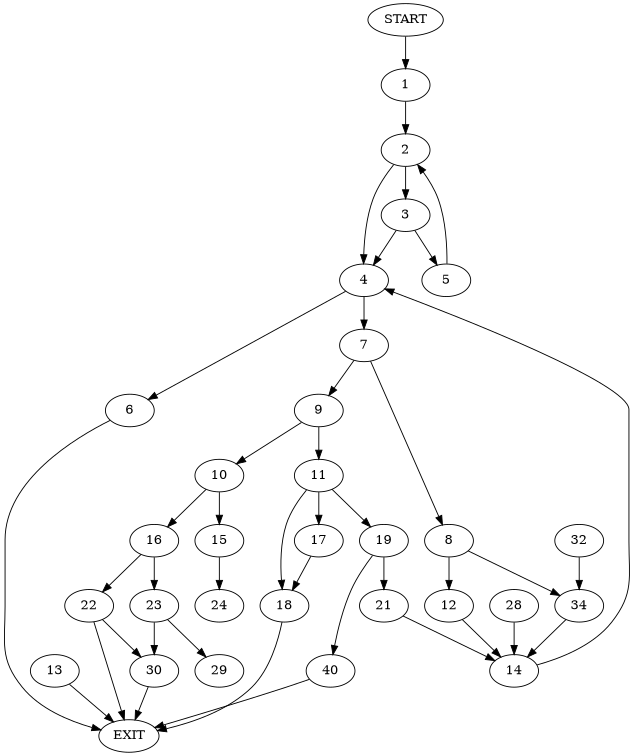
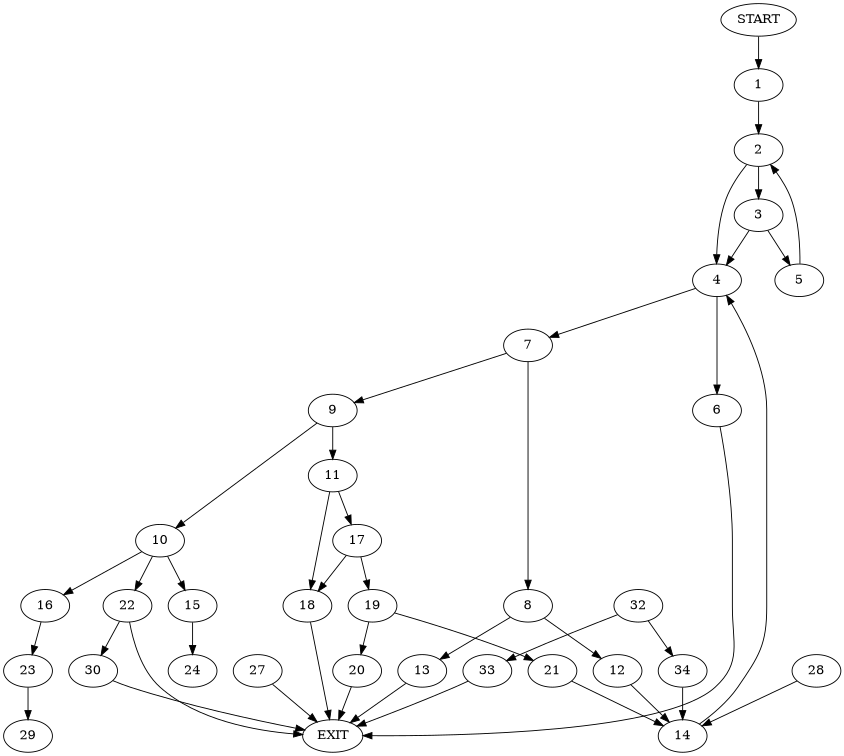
(348, 505) -> (364, 569)
(125, 570) -> (146, 569)
(510, 571) -> (482, 634)
(154, 634) -> none
none -> (258, 671)
(331, 671) -> (357, 671)
none -> (487, 671)
